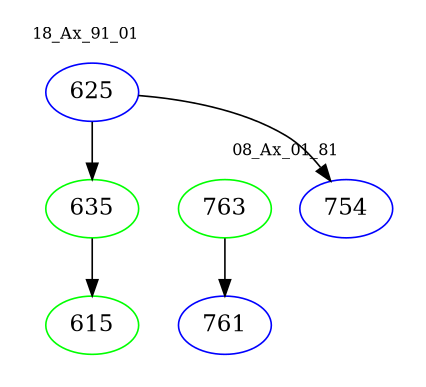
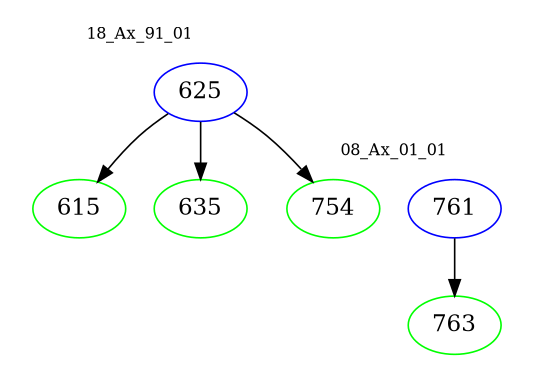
(286, 151) -> (394, 151)
(346, 209) -> (333, 209)
(92, 259) -> (136, 139)
(225, 259) -> (455, 259)
